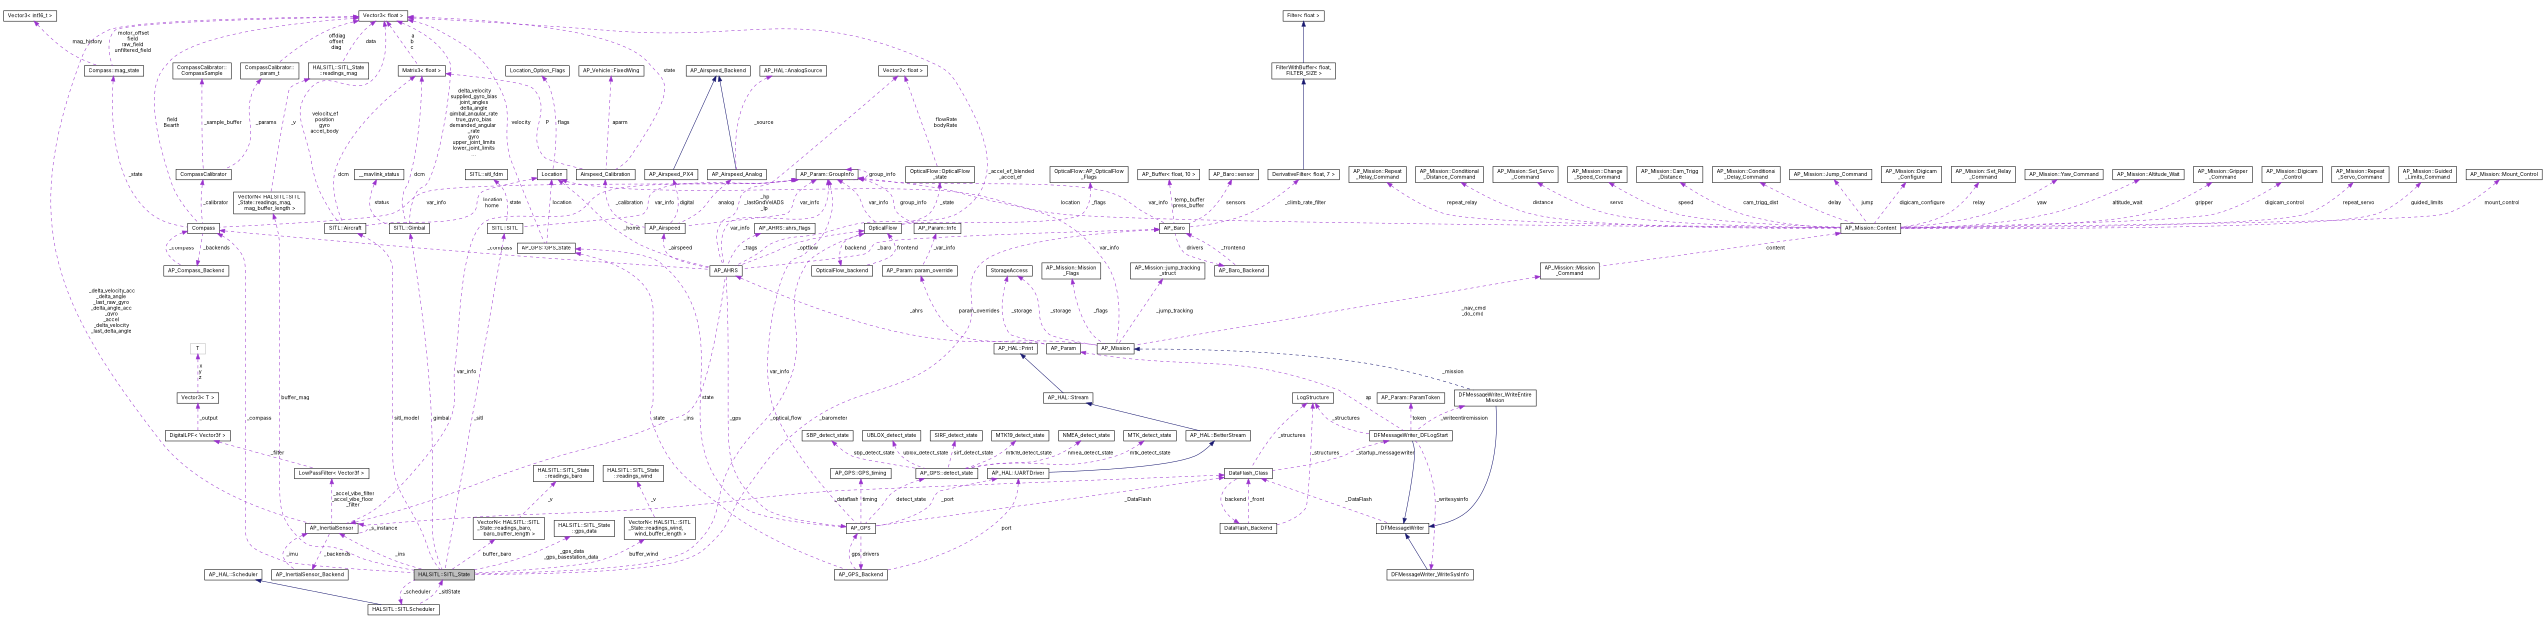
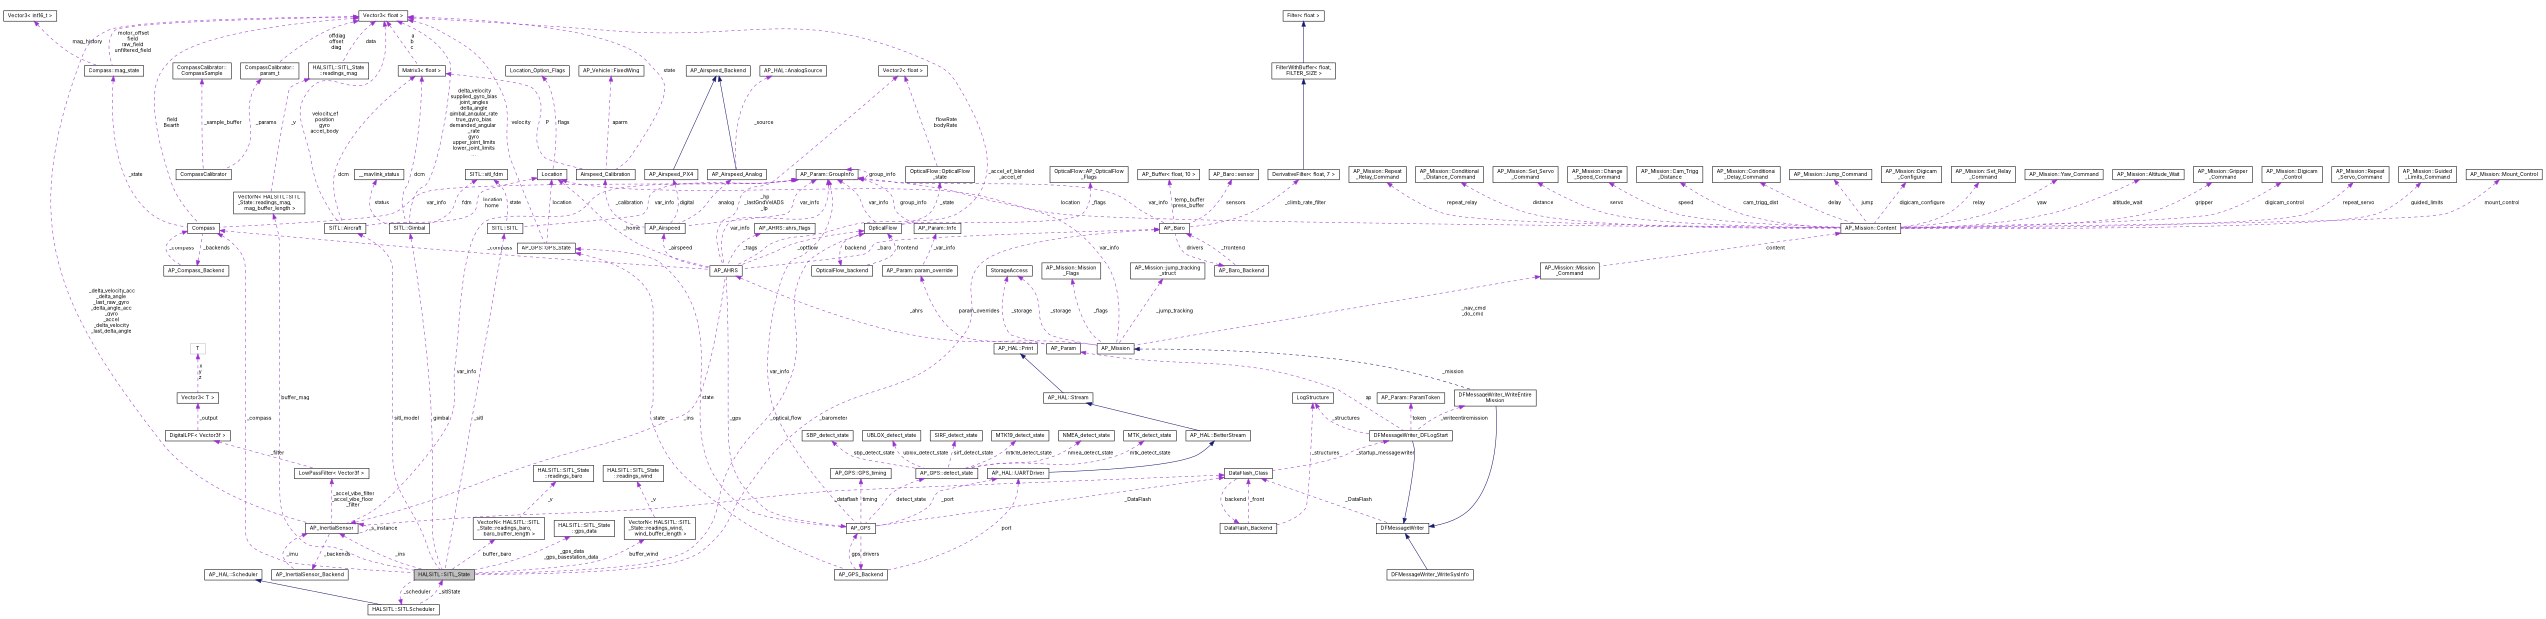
(201, 204) -> none
none -> (454, 206)
(1273, 434) -> none
(1435, 501) -> none
